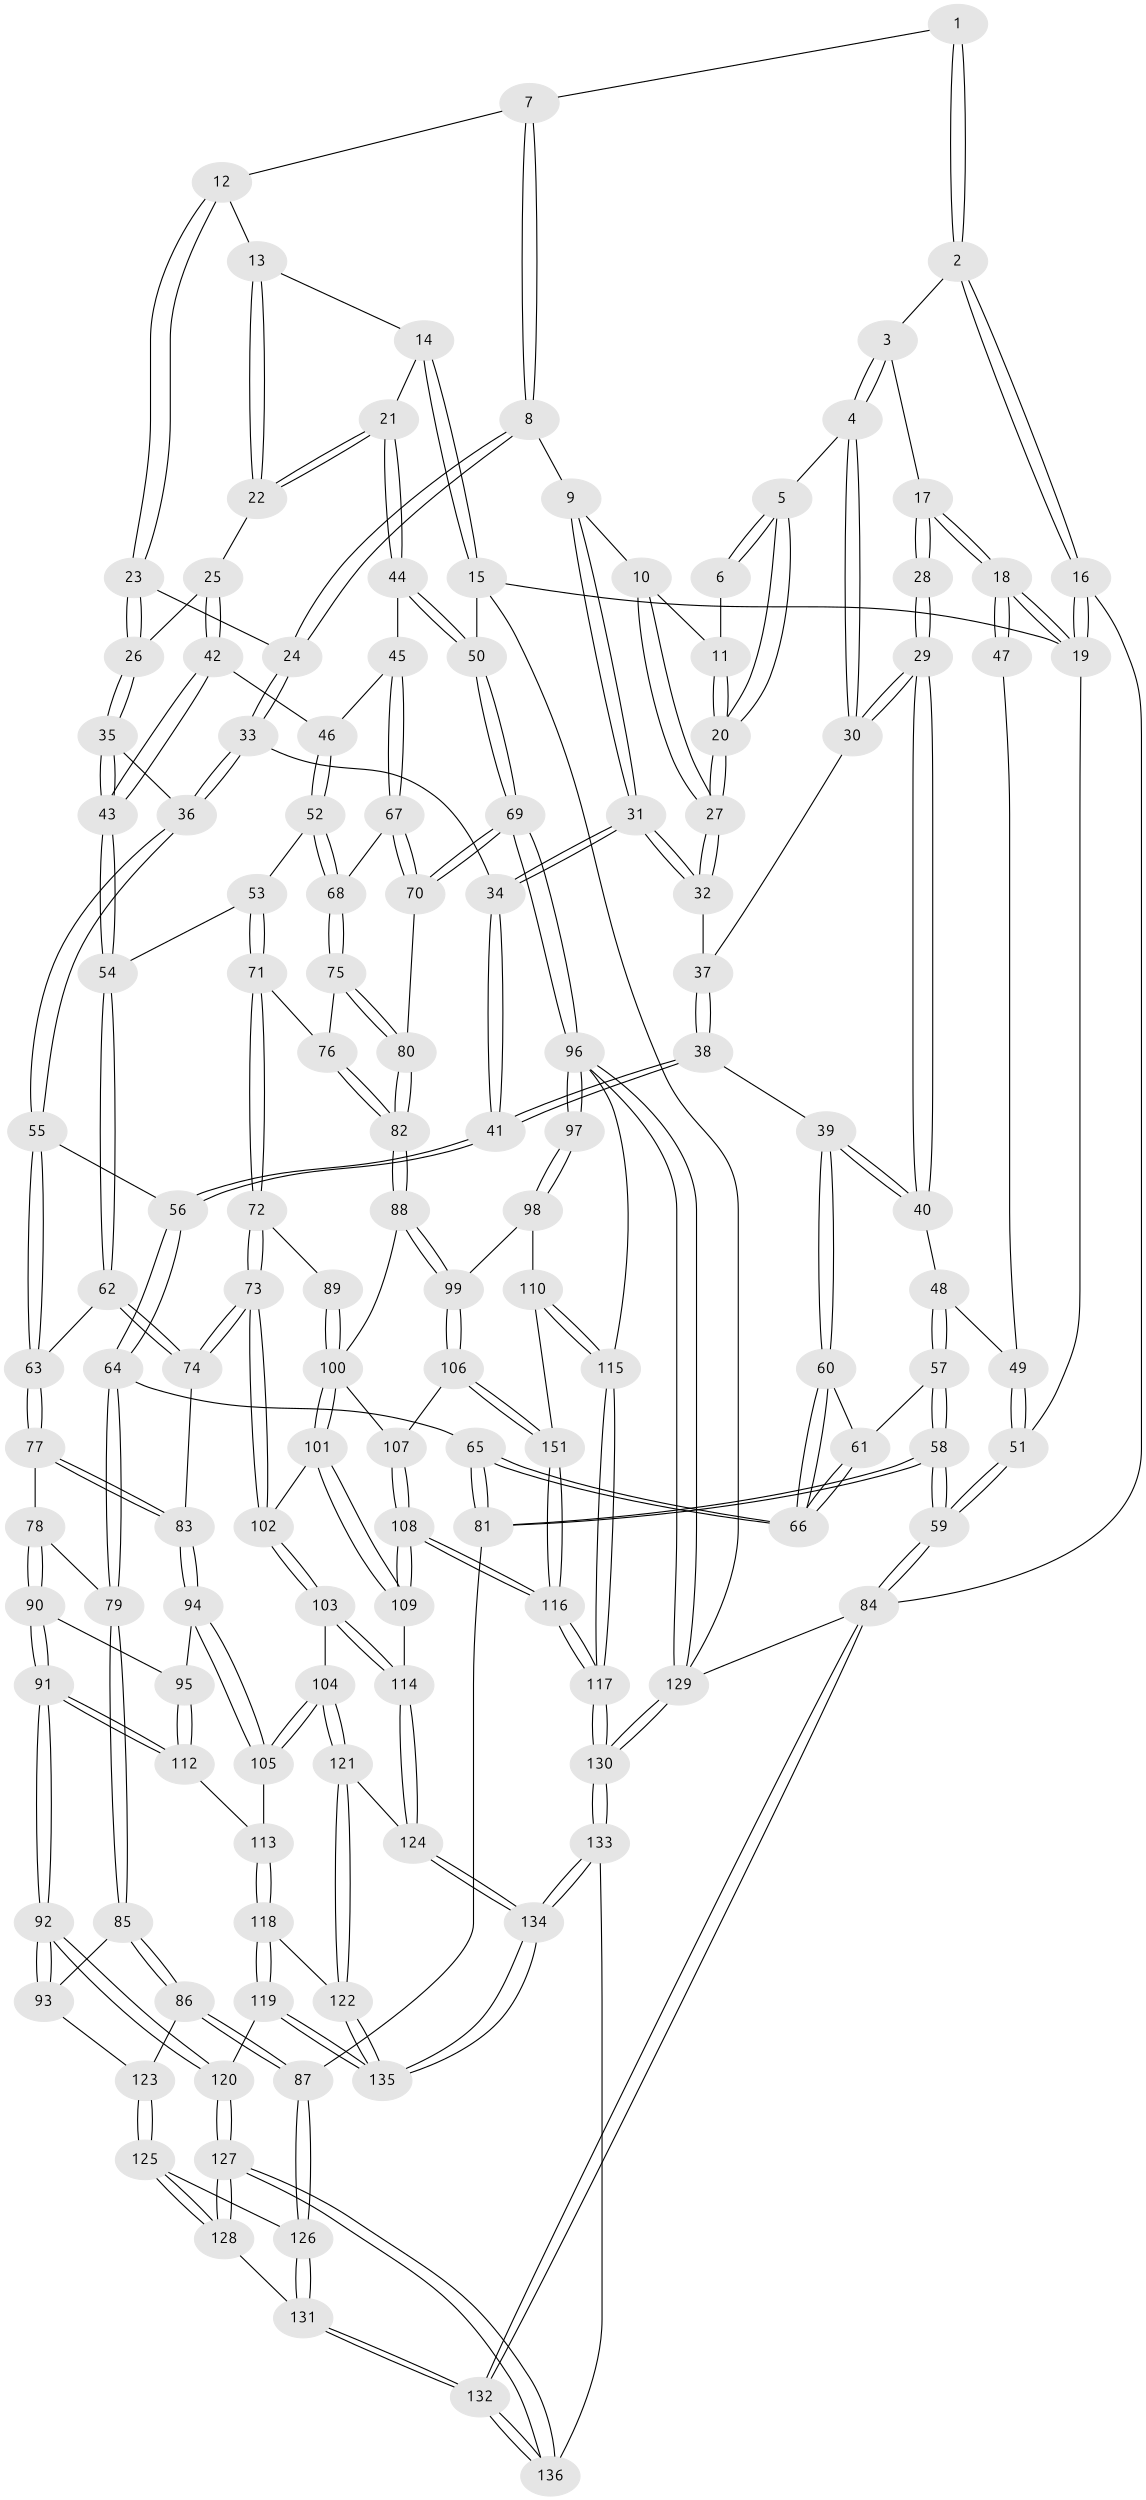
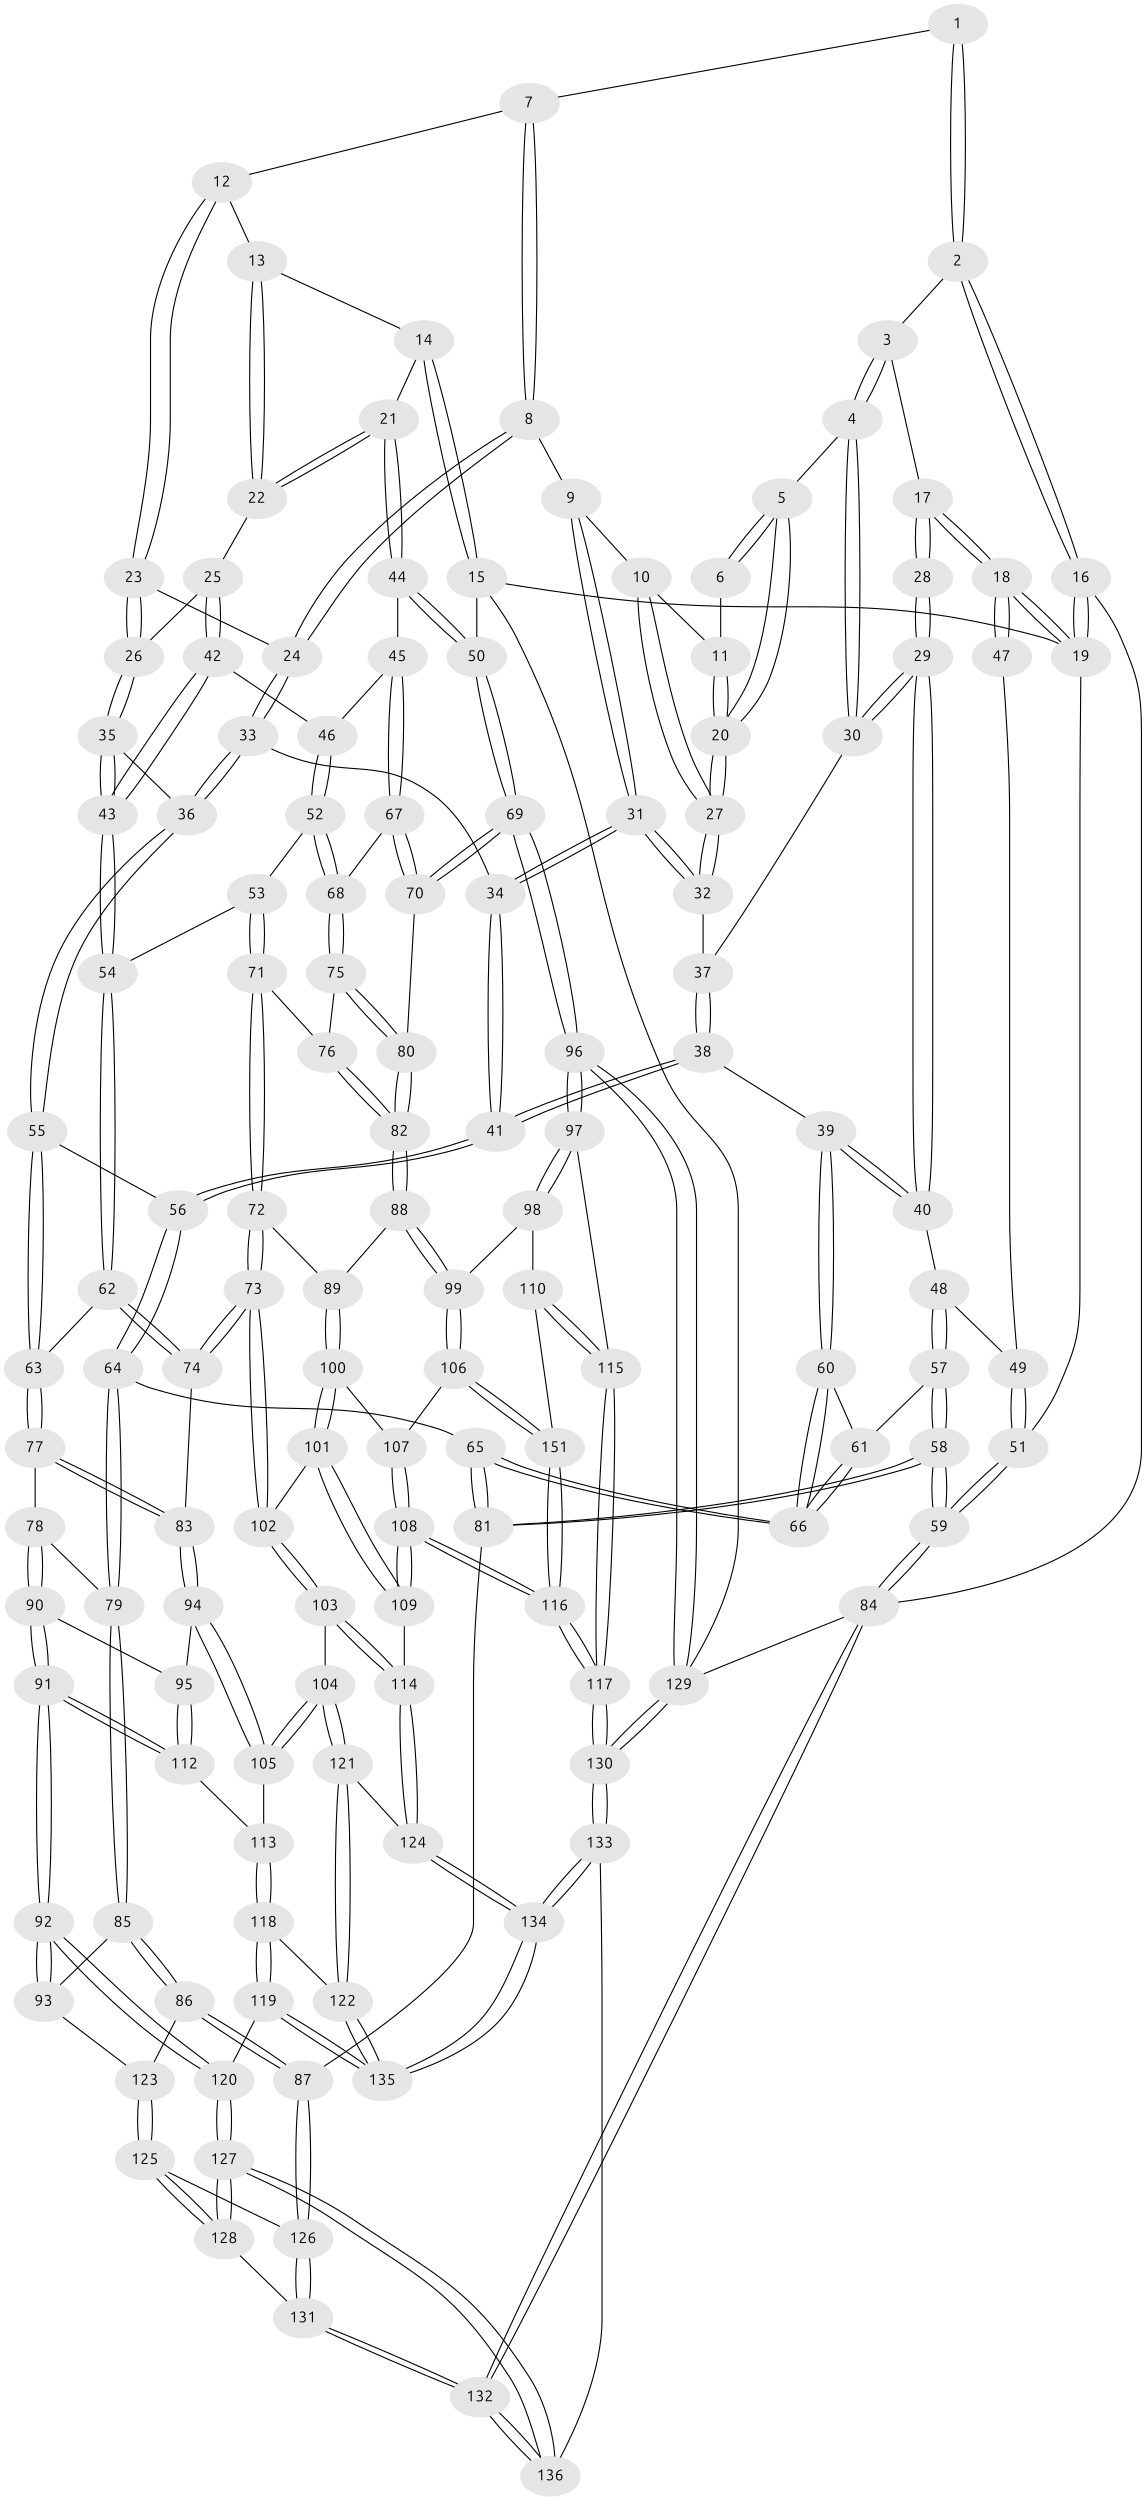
(628, 1206) -> (593, 1250)
(379, 1294) -> (366, 1250)
